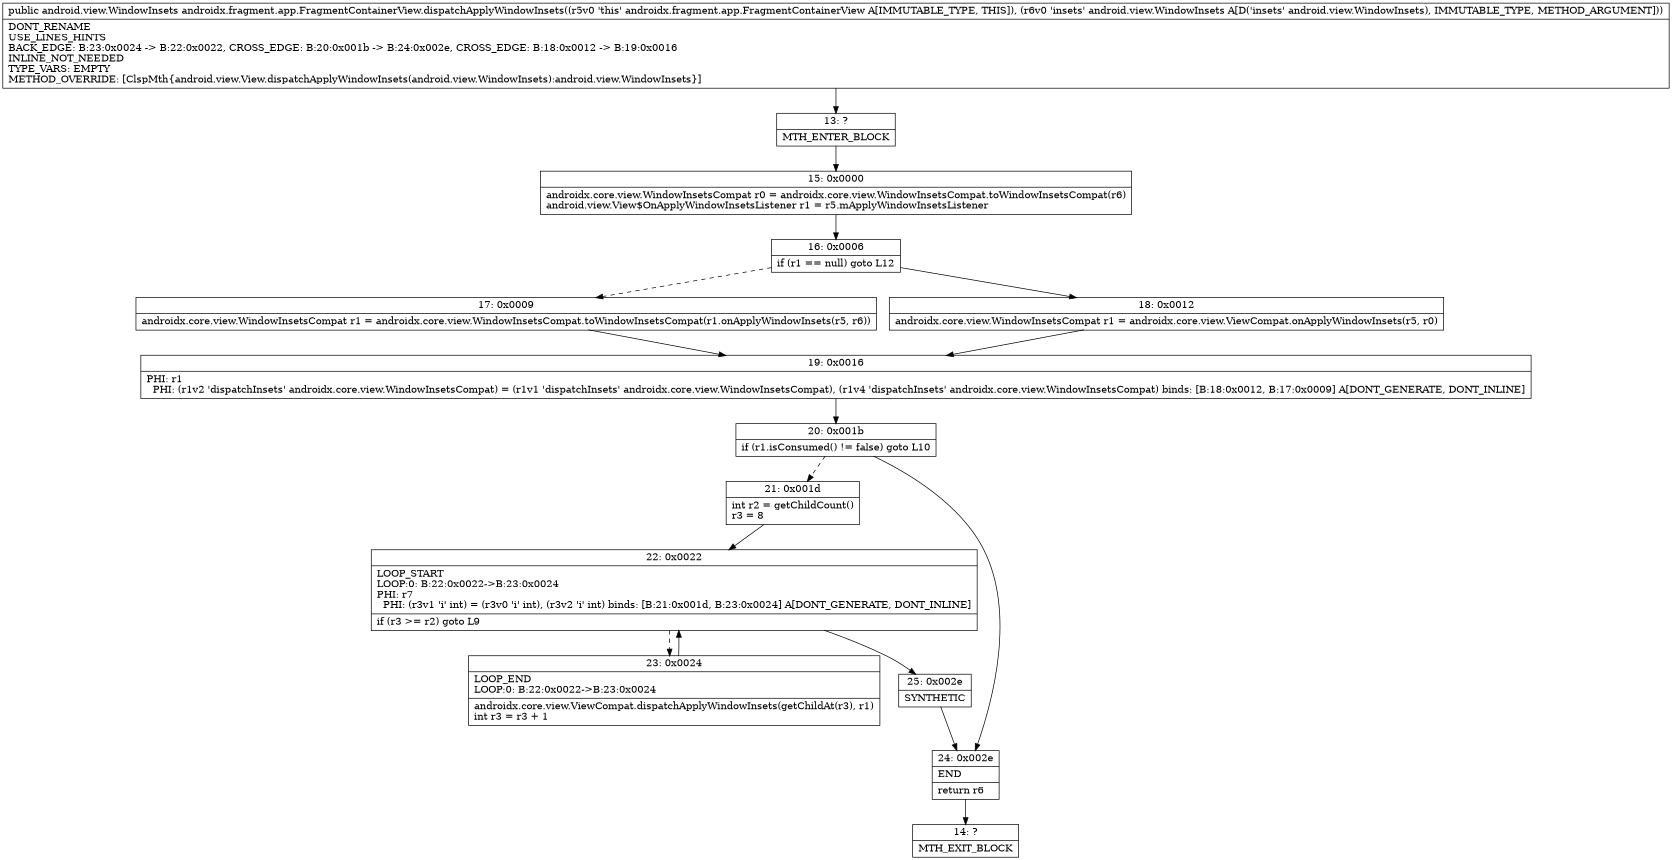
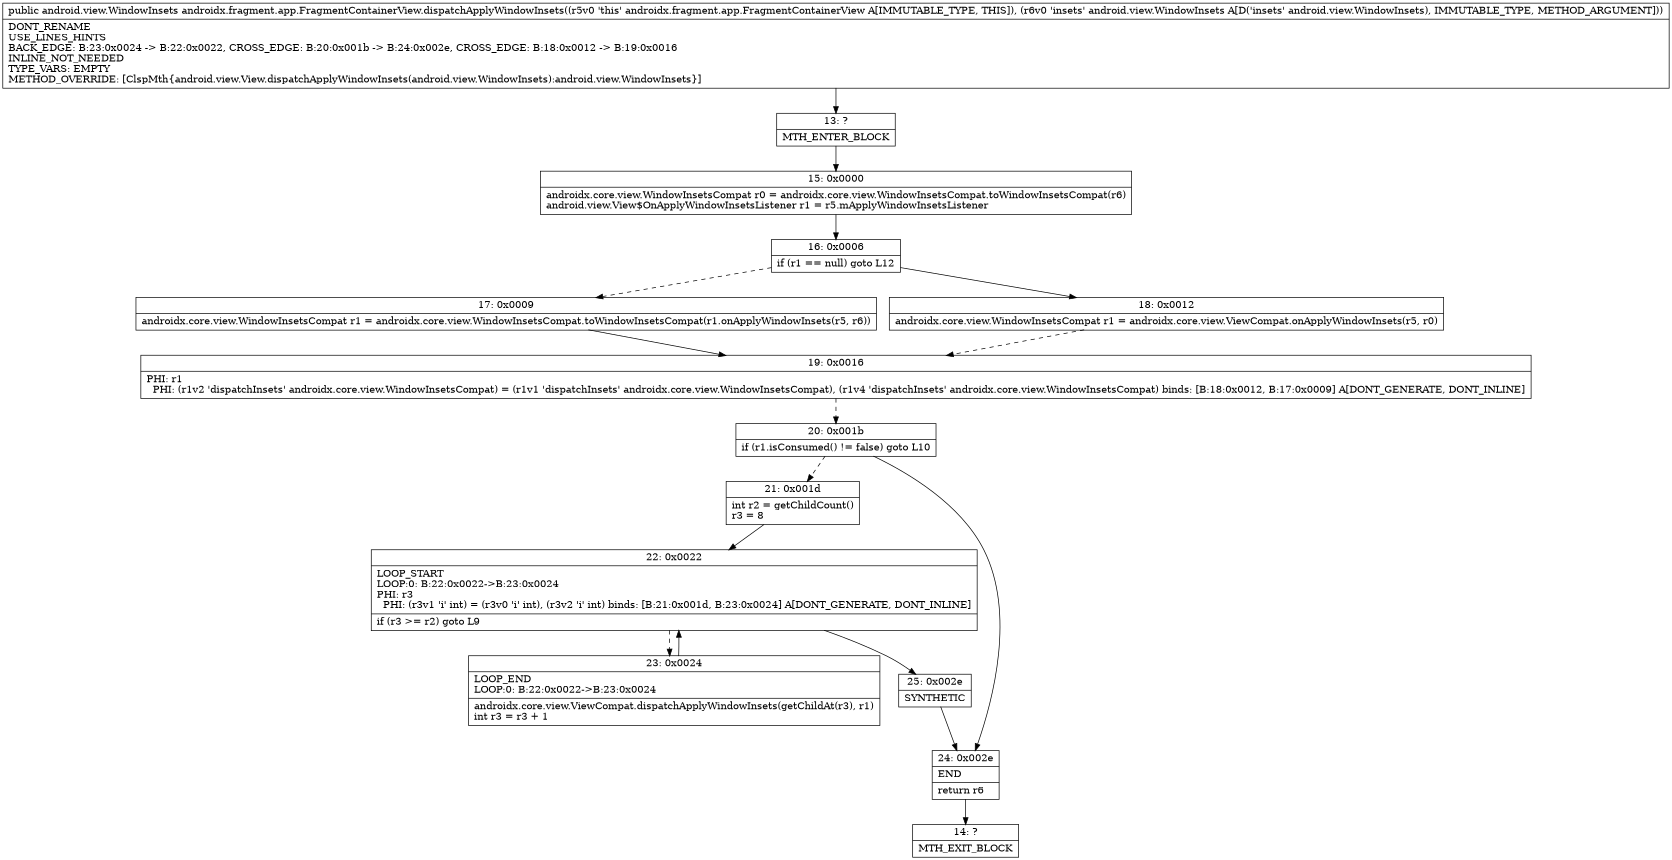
(1019, 342) -> (1019, 342)
(836, 408) -> (836, 408)
(397, 595) -> (397, 595)
